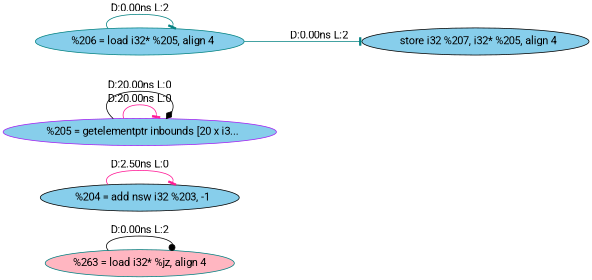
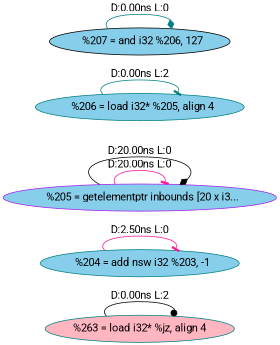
none -> (140, 41)
(475, 41) -> none
(140, 198) -> (140, 263)
